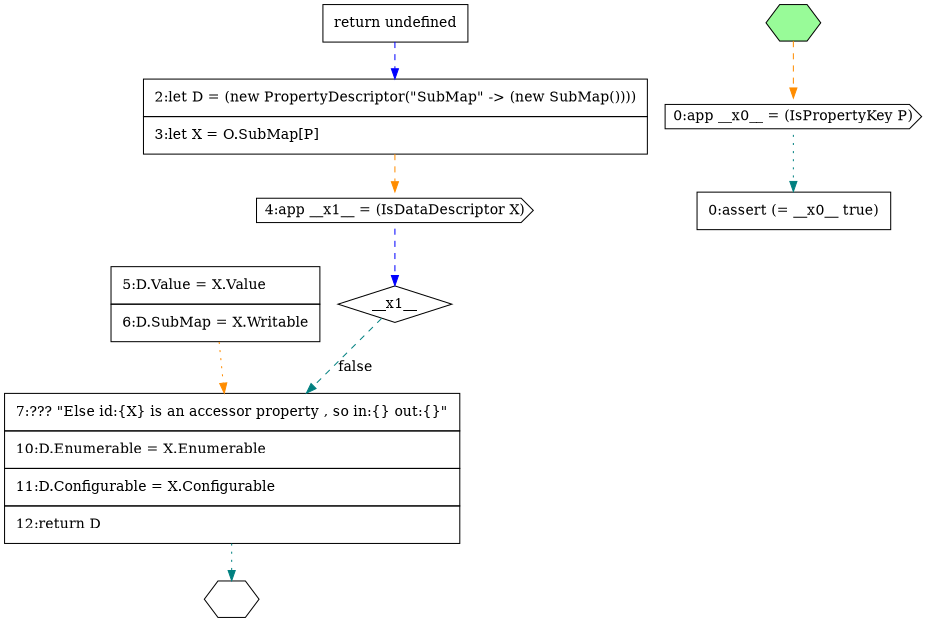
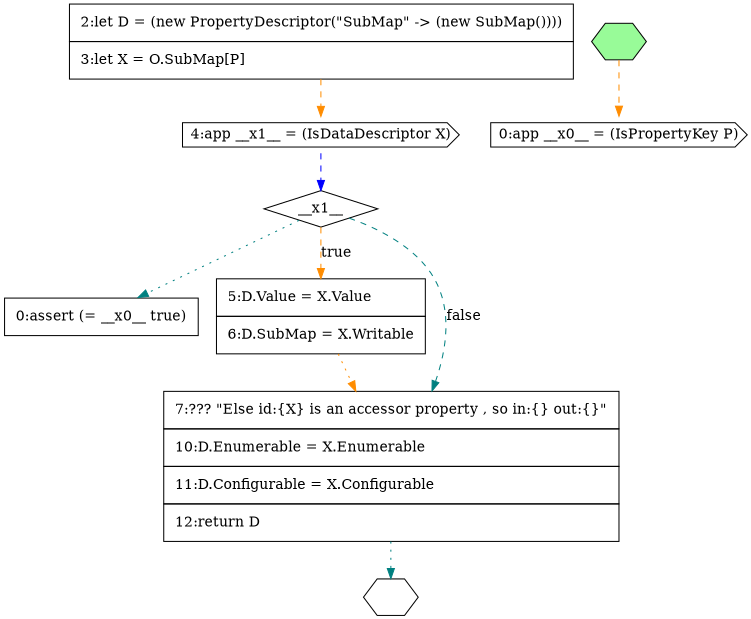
(395, 23) -> none
(793, 158) -> (223, 257)
none -> (321, 248)
